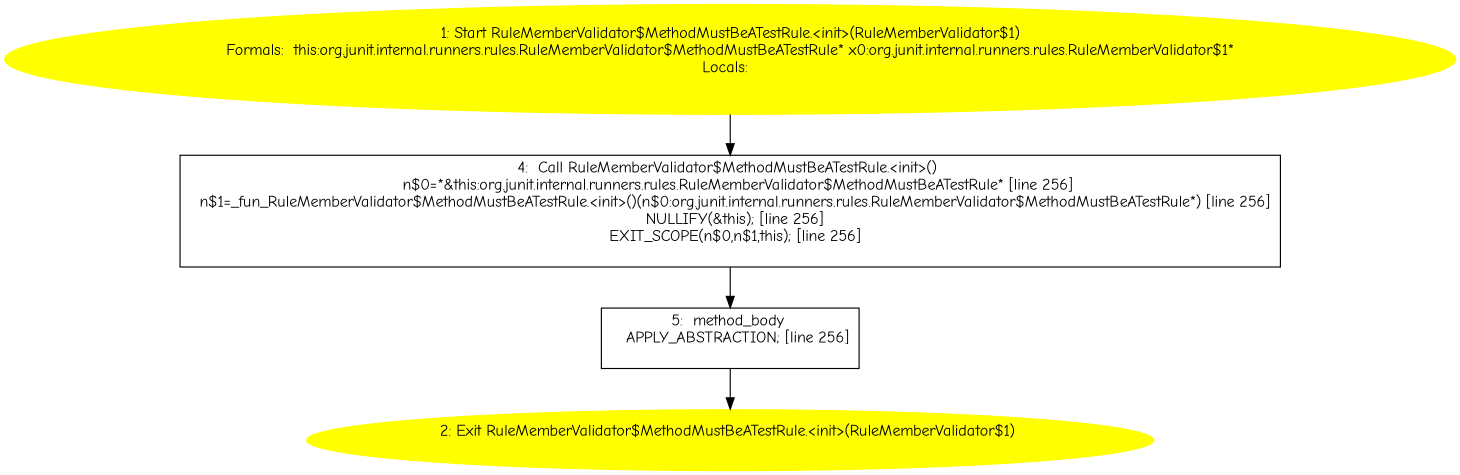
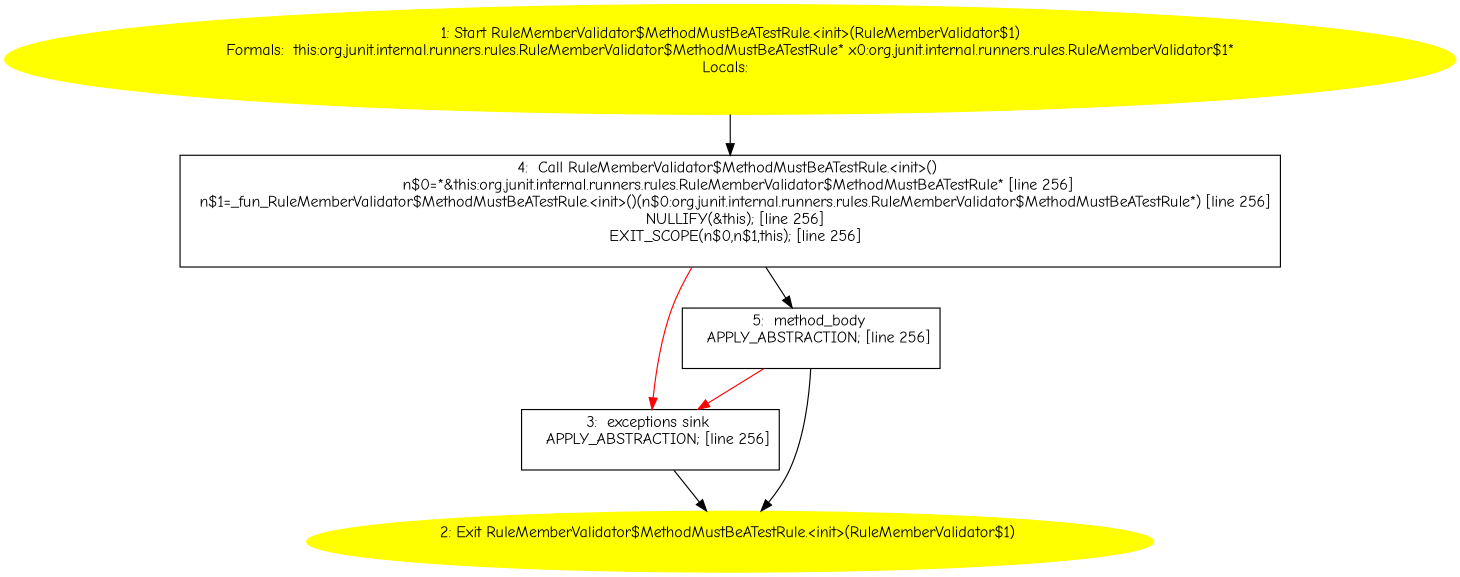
none -> (650, 440)
